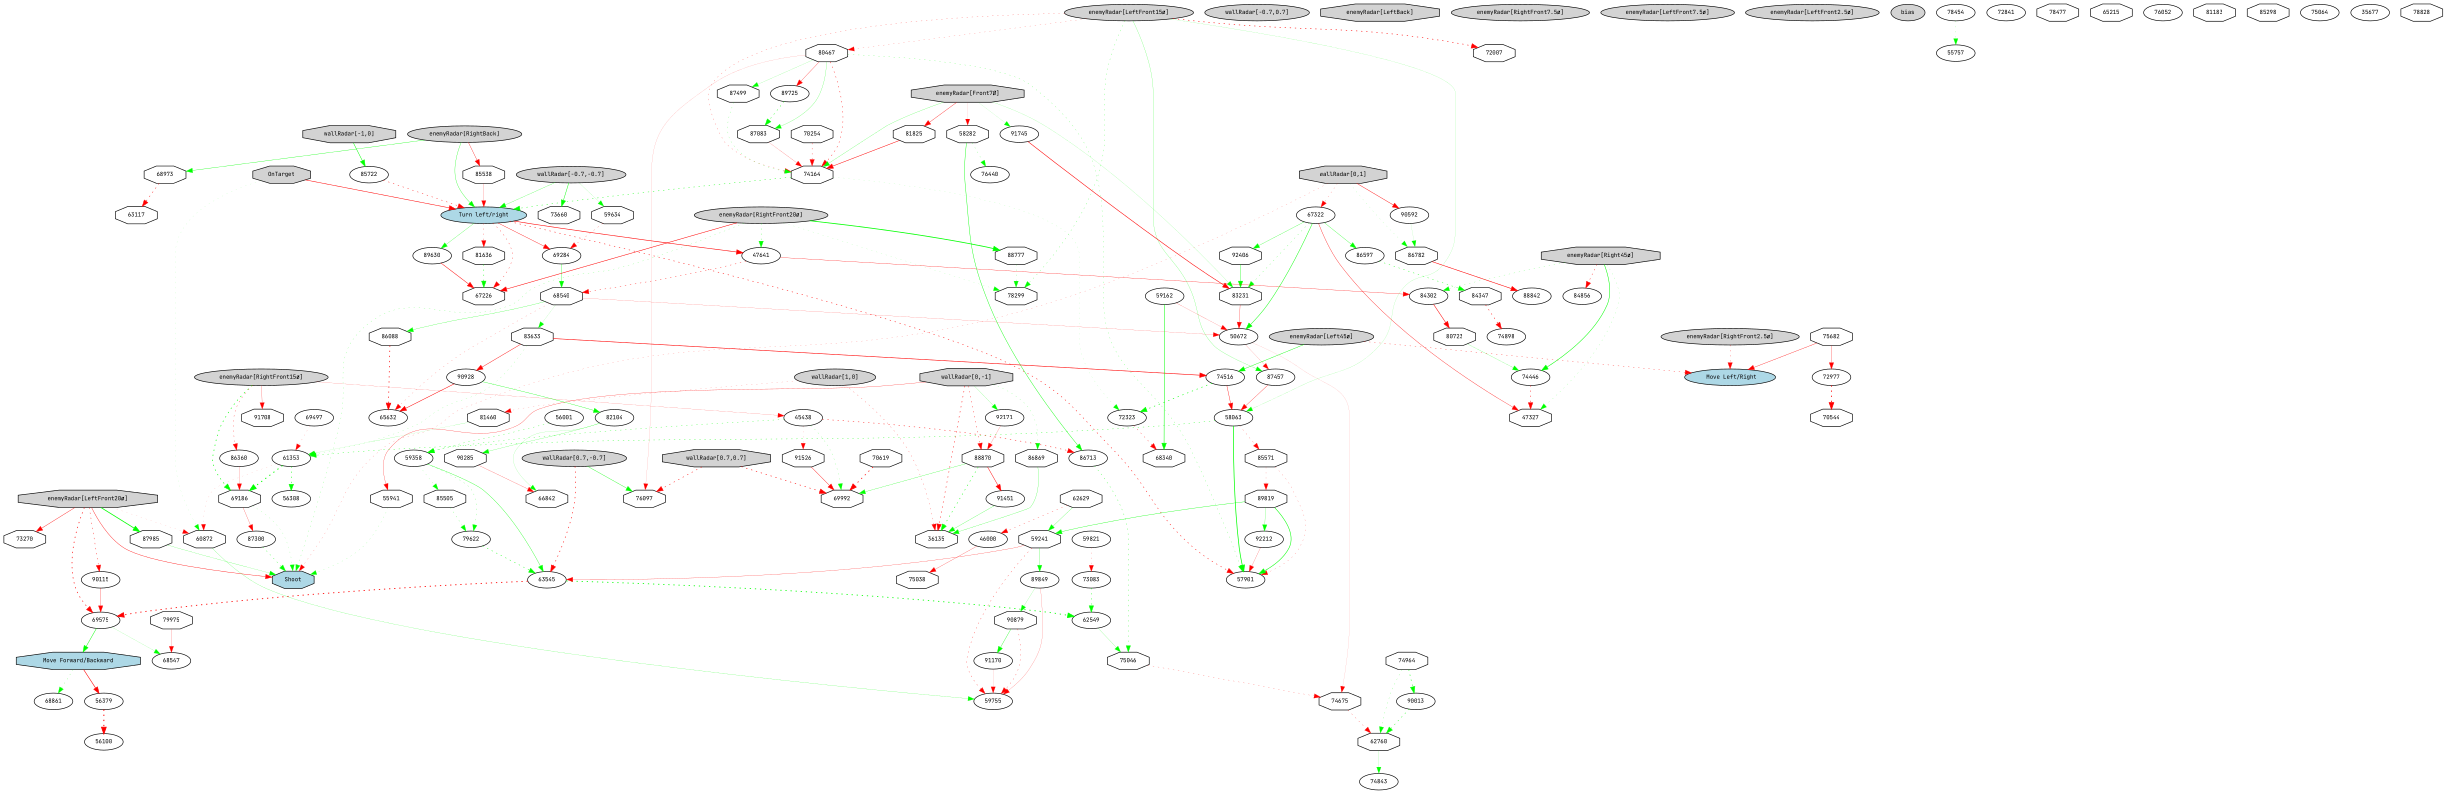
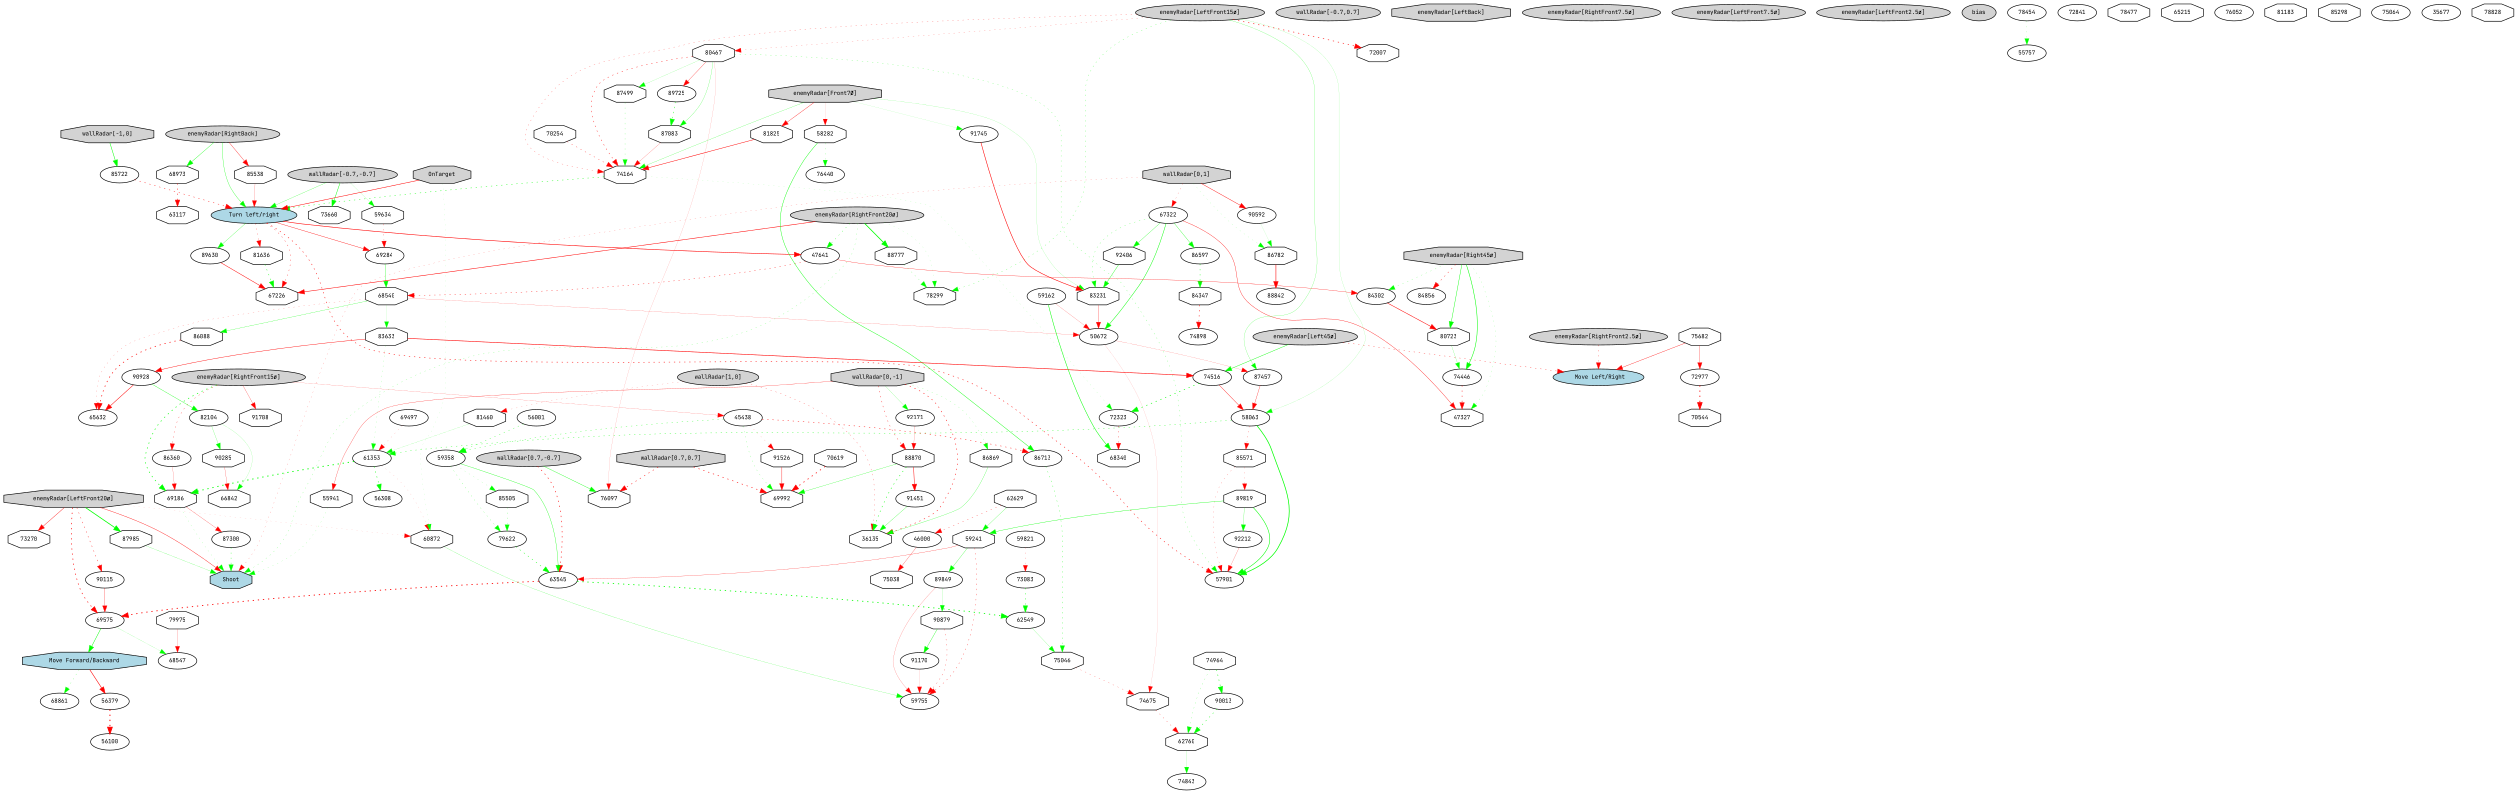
none -> (1457, 293)
